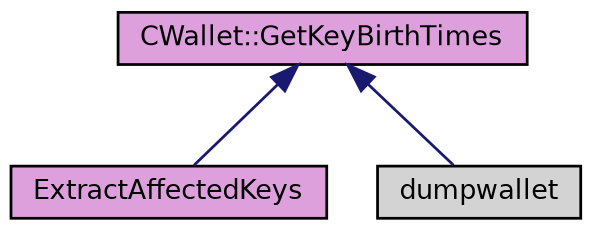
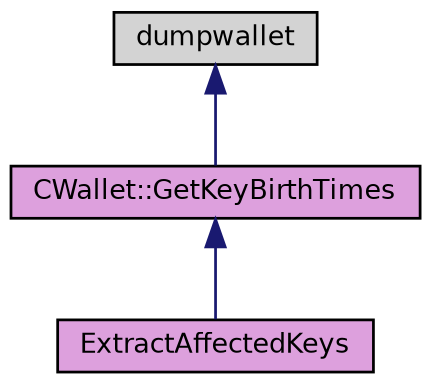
(411, 125) -> (216, 130)
